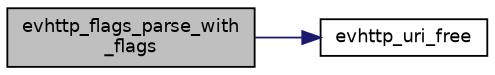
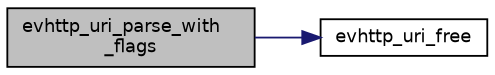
(131, 38) -> (131, 38)
